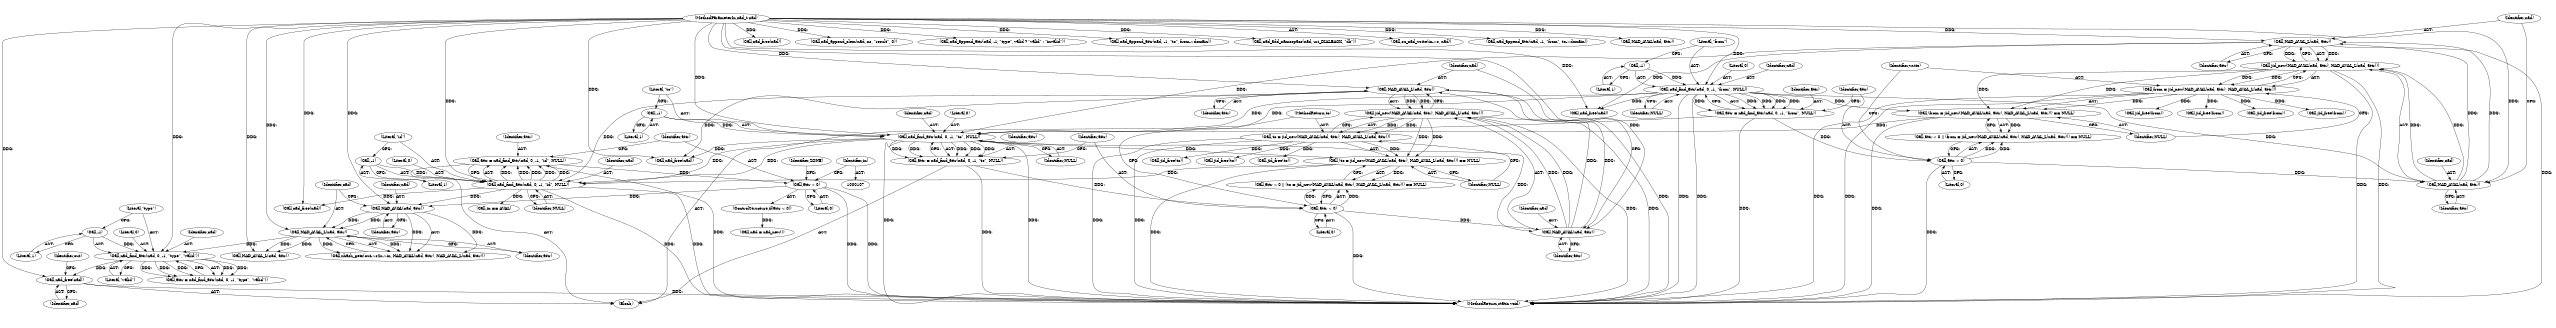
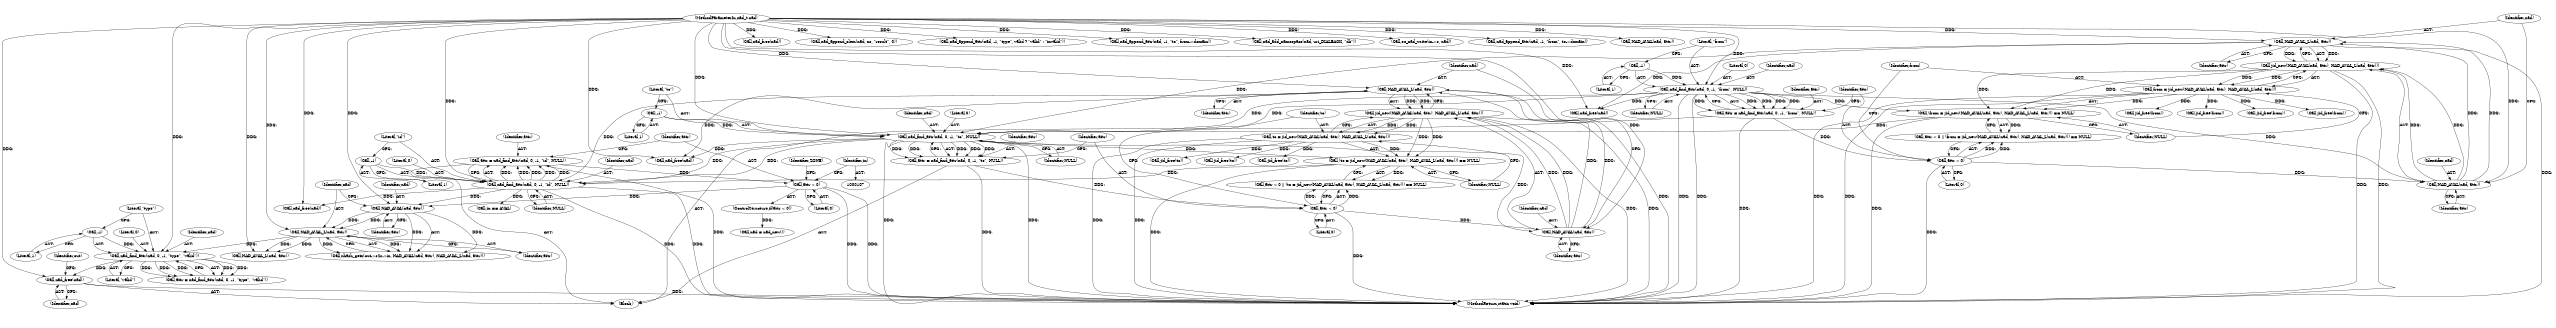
(1294, 30) -> (1294, 30)
(1905, 66) -> (1905, 66)
(1313, 114) -> (1313, 114)
